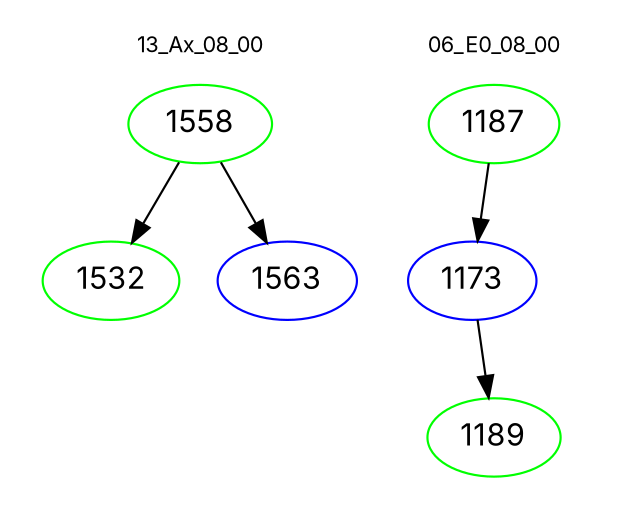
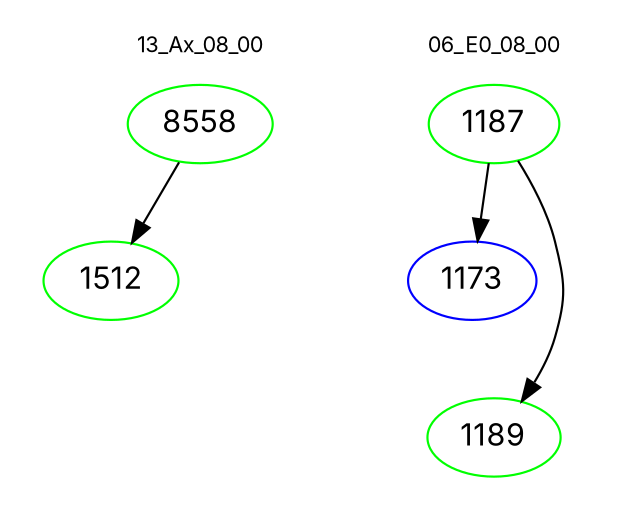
(200, 124) -> (200, 124)
(111, 281) -> (111, 281)
(287, 281) -> none
(482, 348) -> (561, 270)
